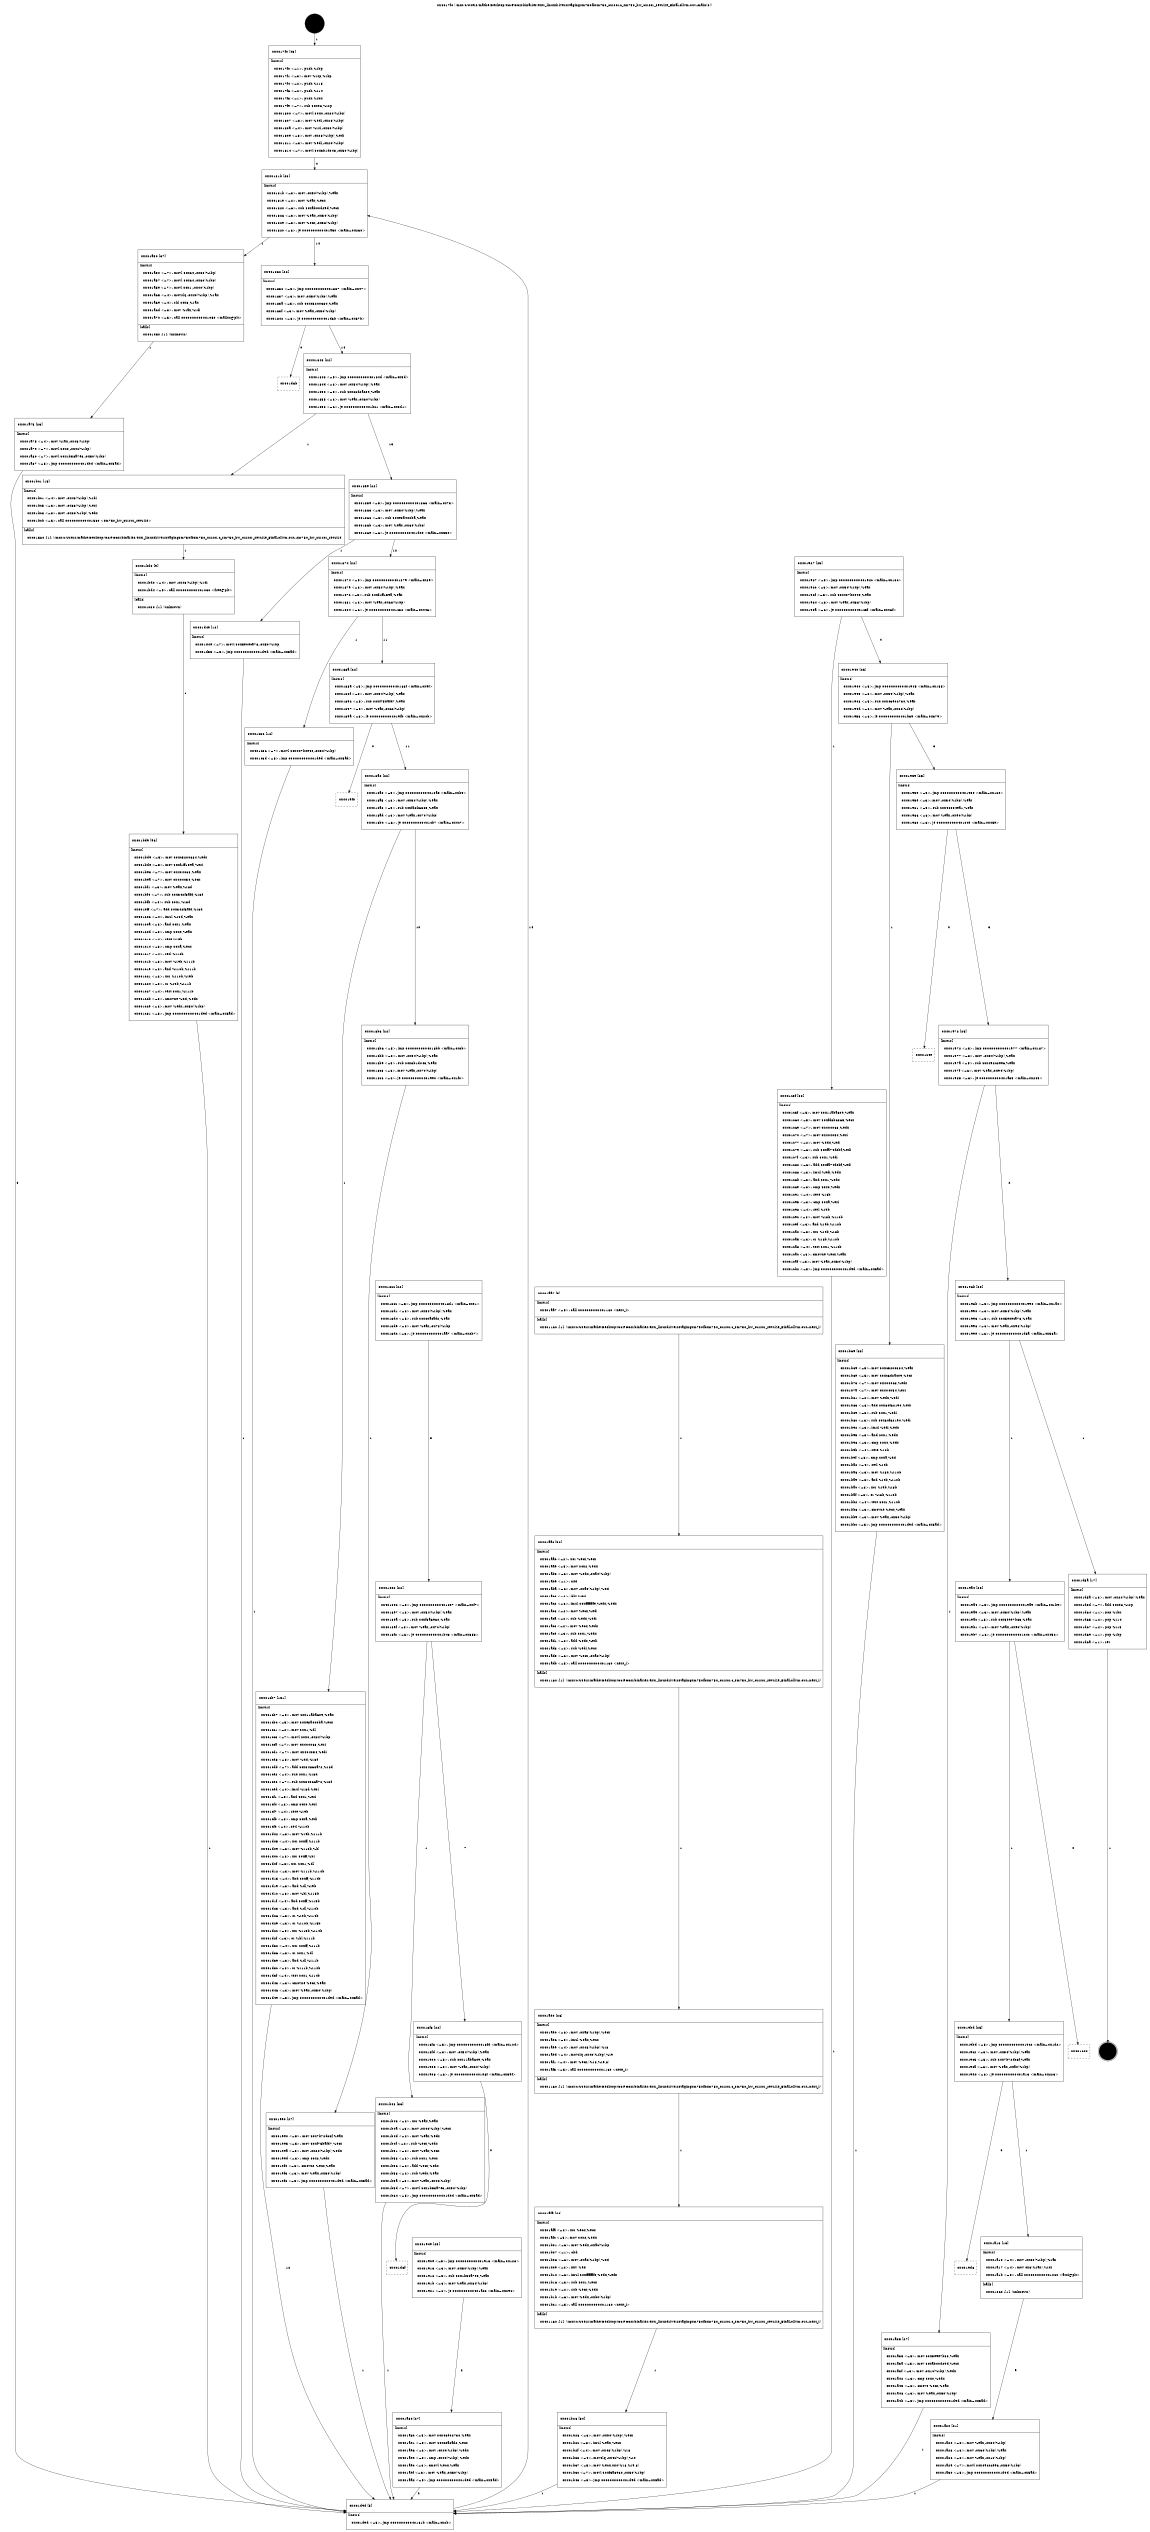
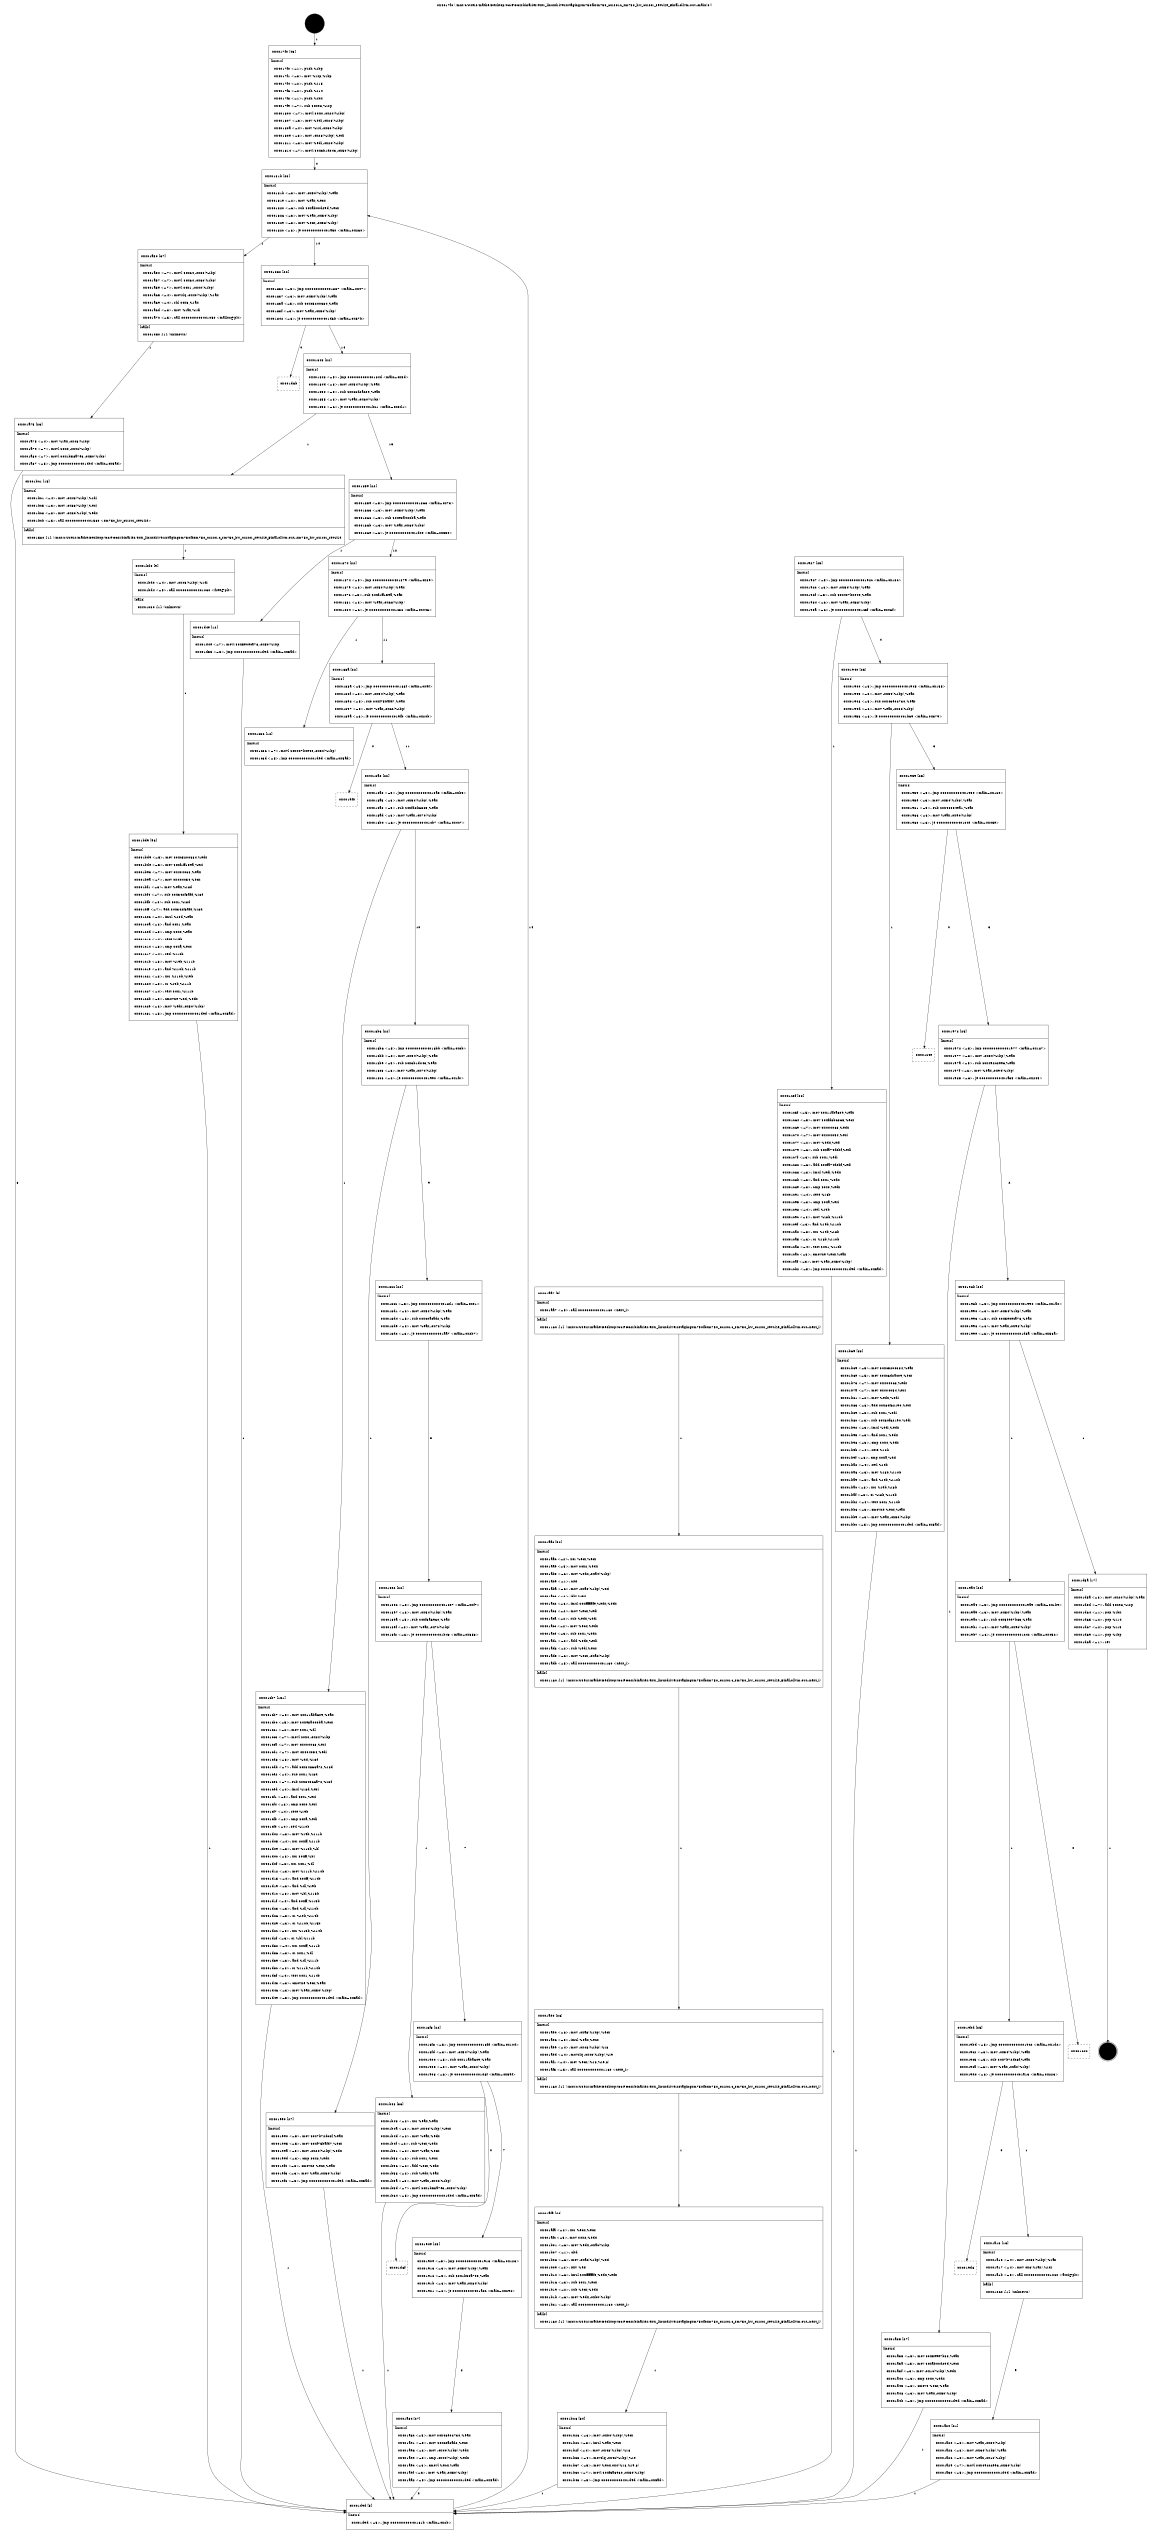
none -> (422, 1182)
(252, 1665) -> none
none -> (501, 2159)
(288, 2268) -> (288, 2268)
